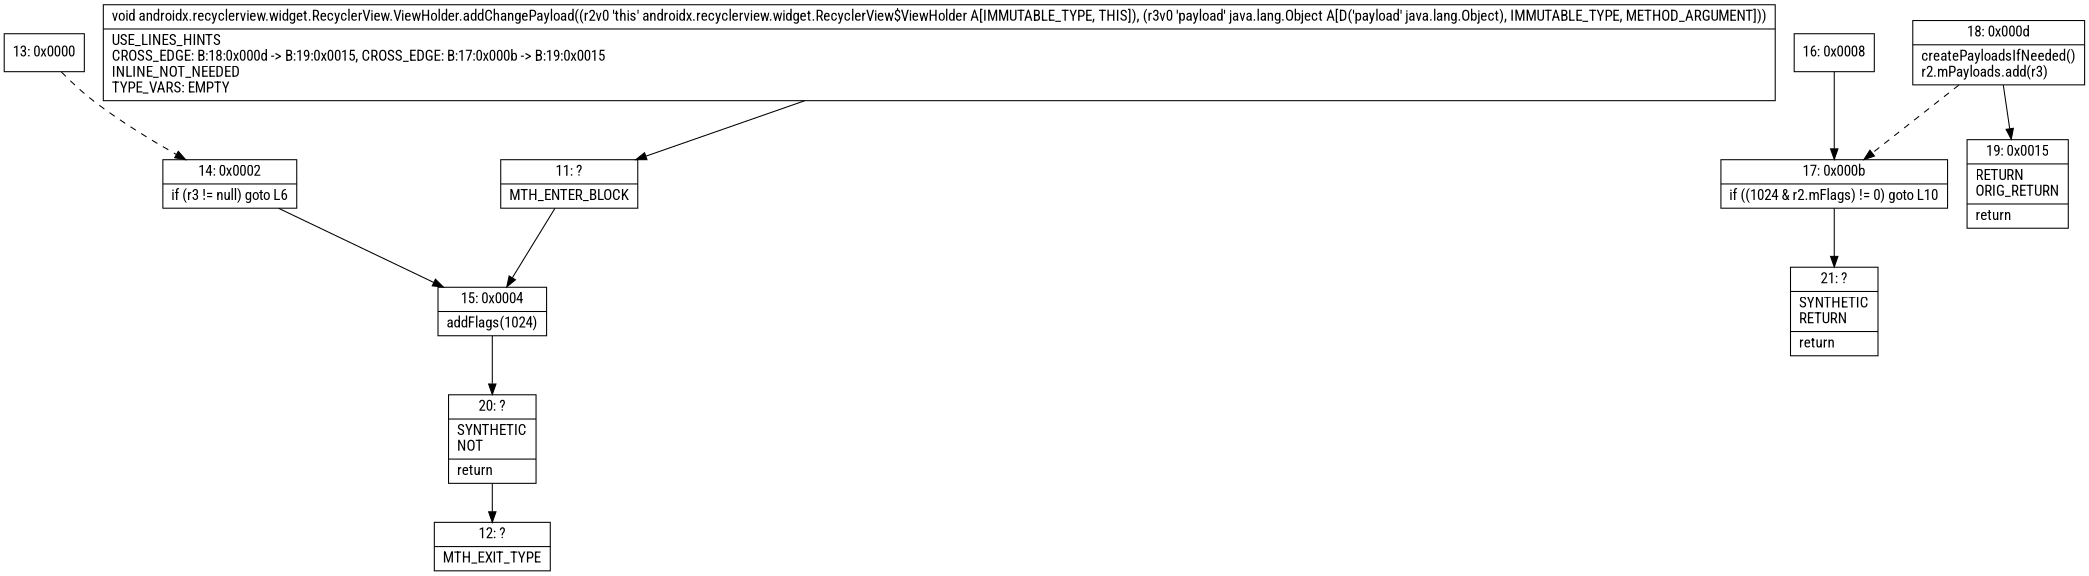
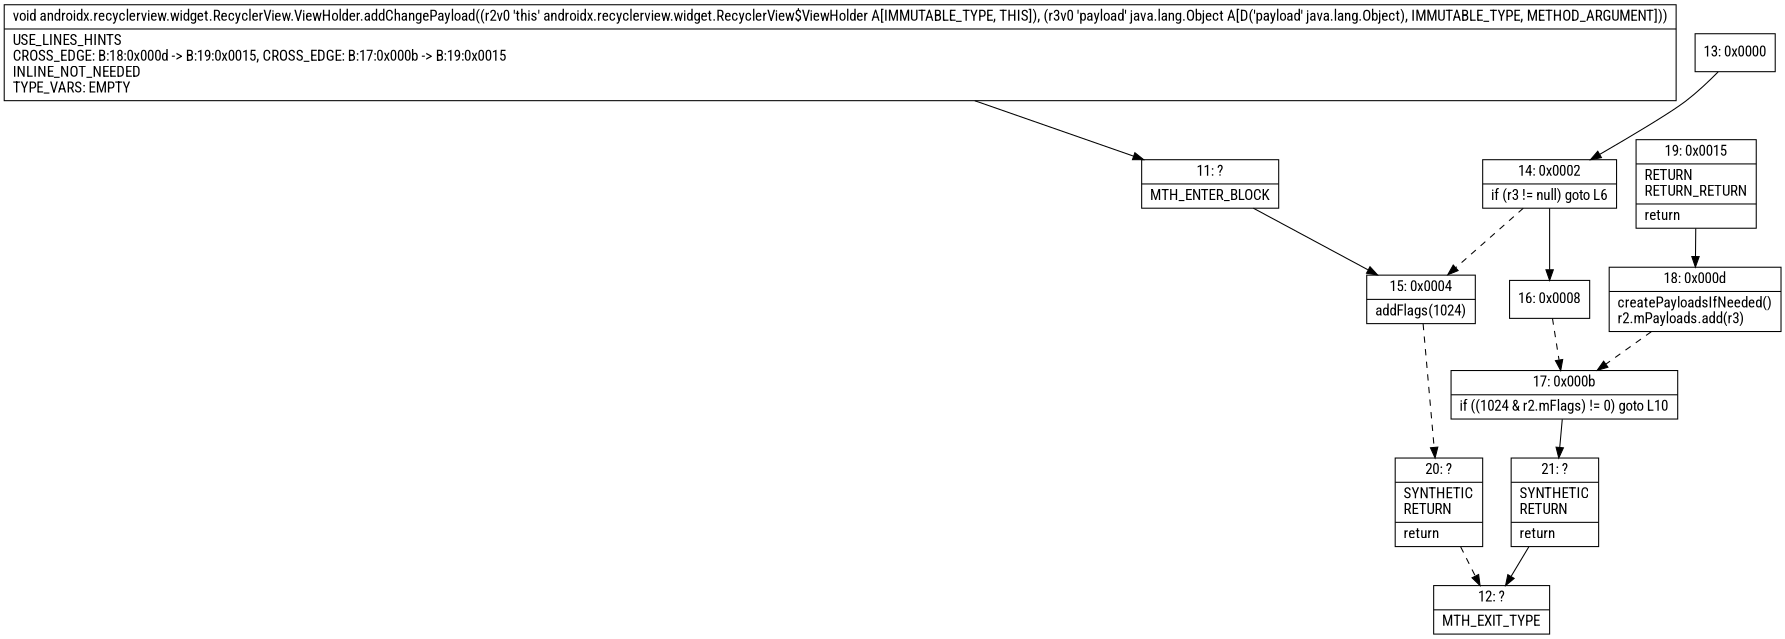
(2007, 107) -> (1696, 242)
(1834, 110) -> (1556, 339)
(116, 117) -> (1662, 117)
(2018, 191) -> (1696, 191)
none -> (1550, 239)
(356, 245) -> (1490, 238)
(492, 360) -> (1429, 385)
(470, 446) -> (1428, 510)
(492, 498) -> (1468, 561)
none -> (1520, 562)
